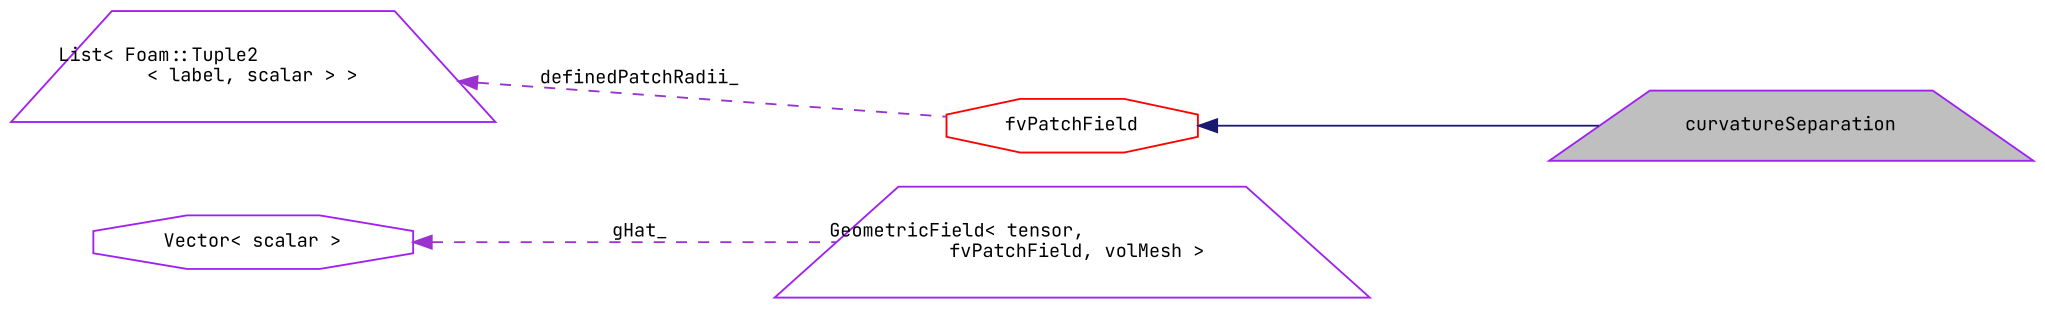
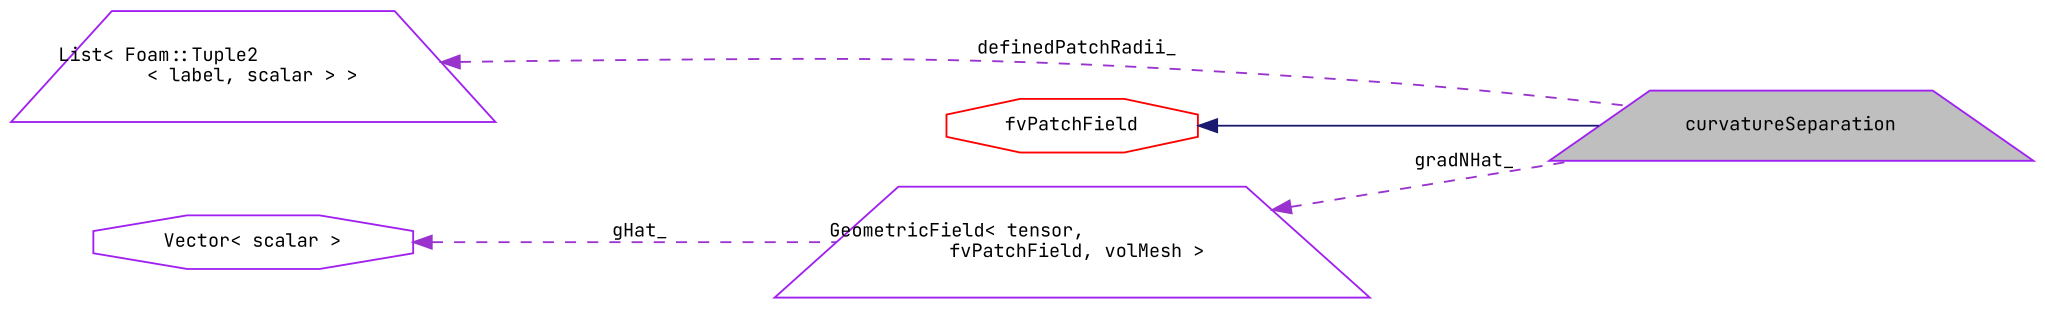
(712, 100) -> (1045, 63)
none -> (1432, 184)
